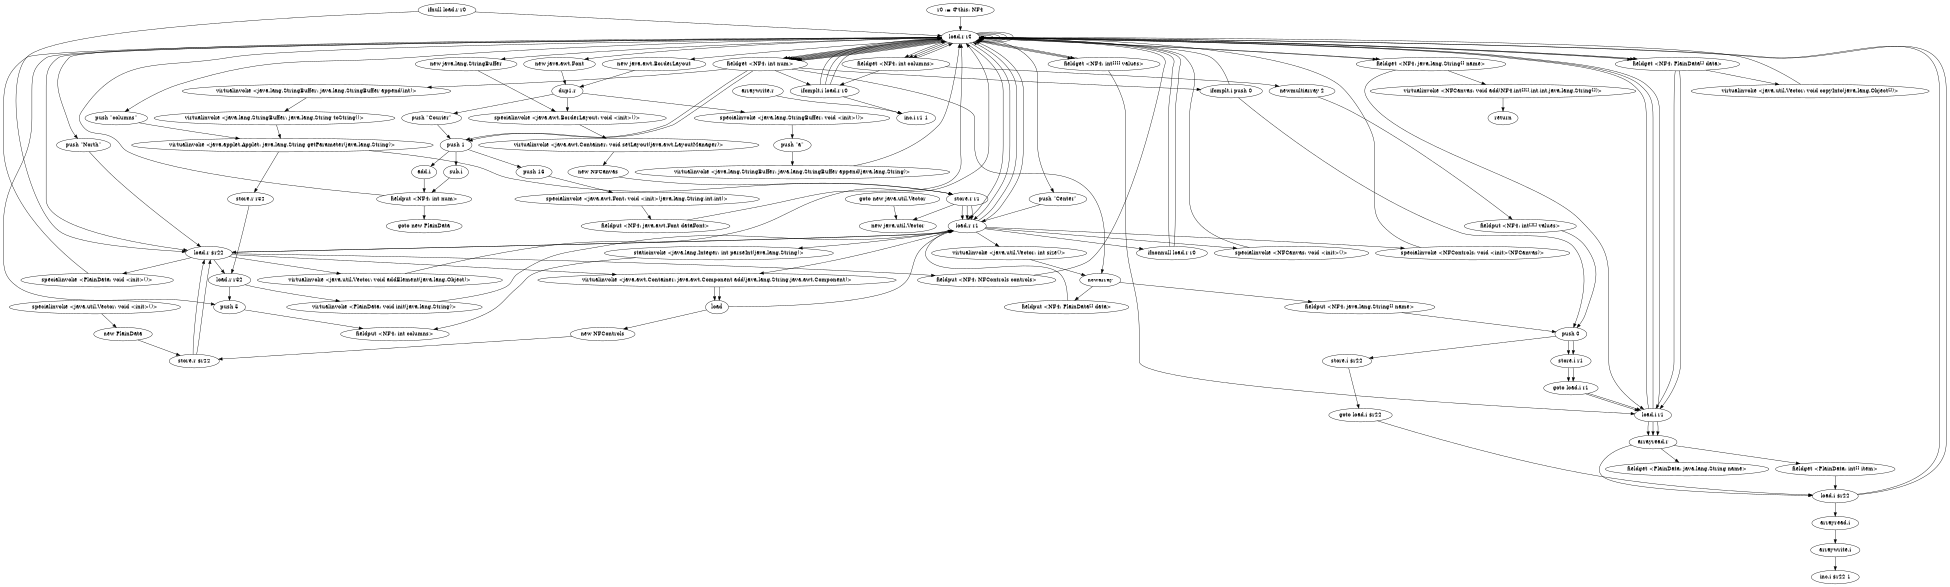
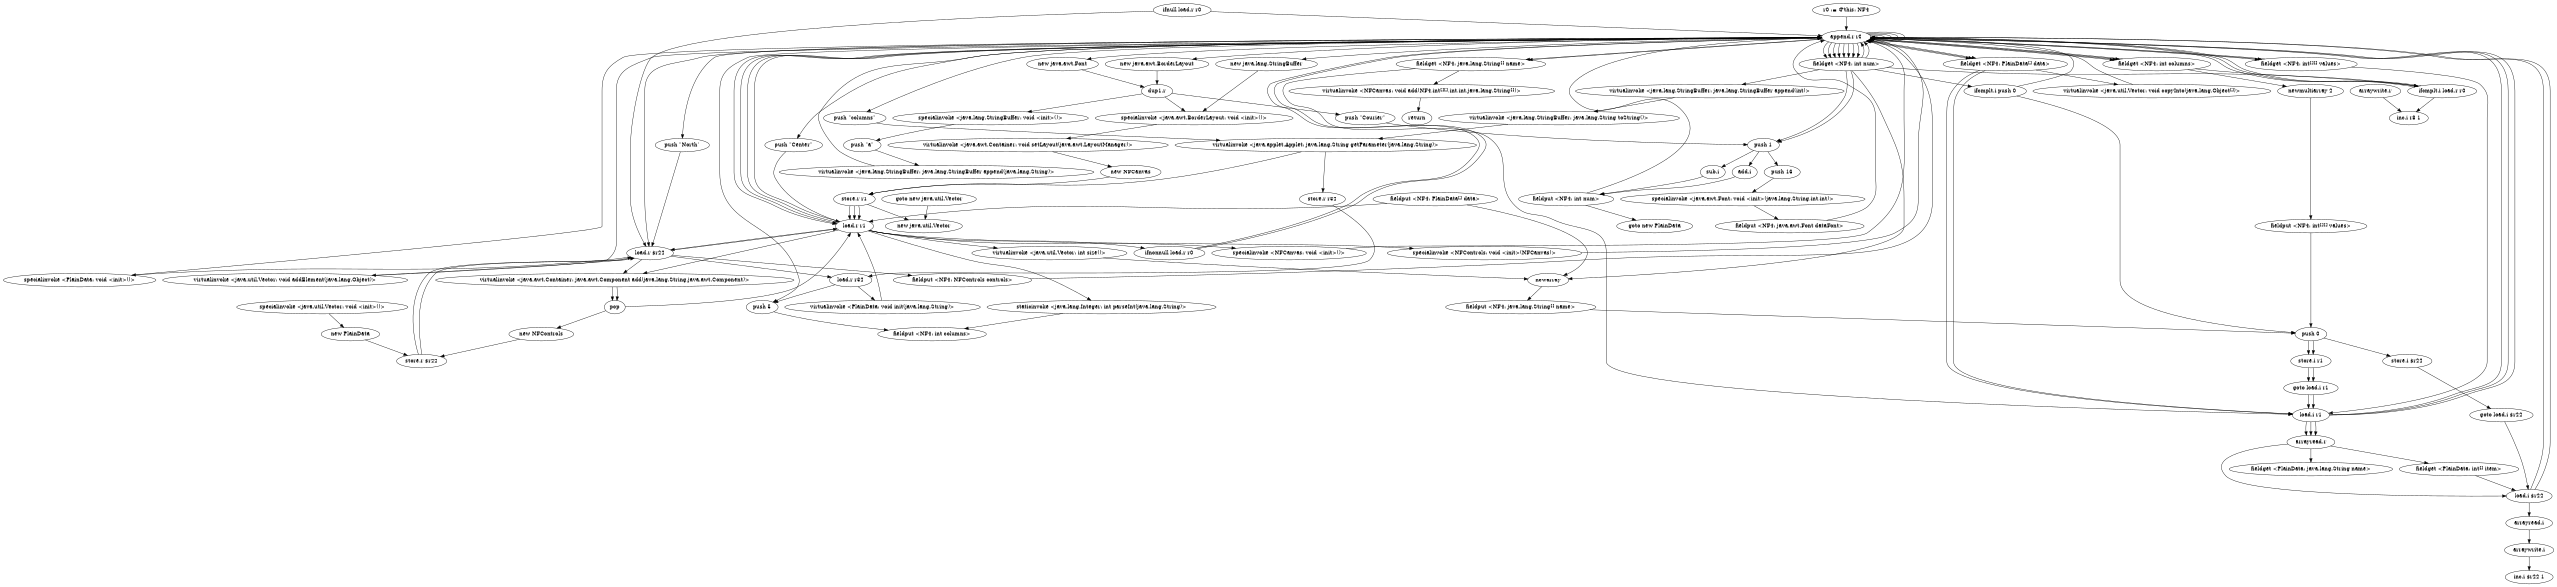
(960, 37) -> (1846, 37)
(916, 118) -> (2409, 118)
(1085, 292) -> (1547, 225)
(717, 307) -> (615, 307)
